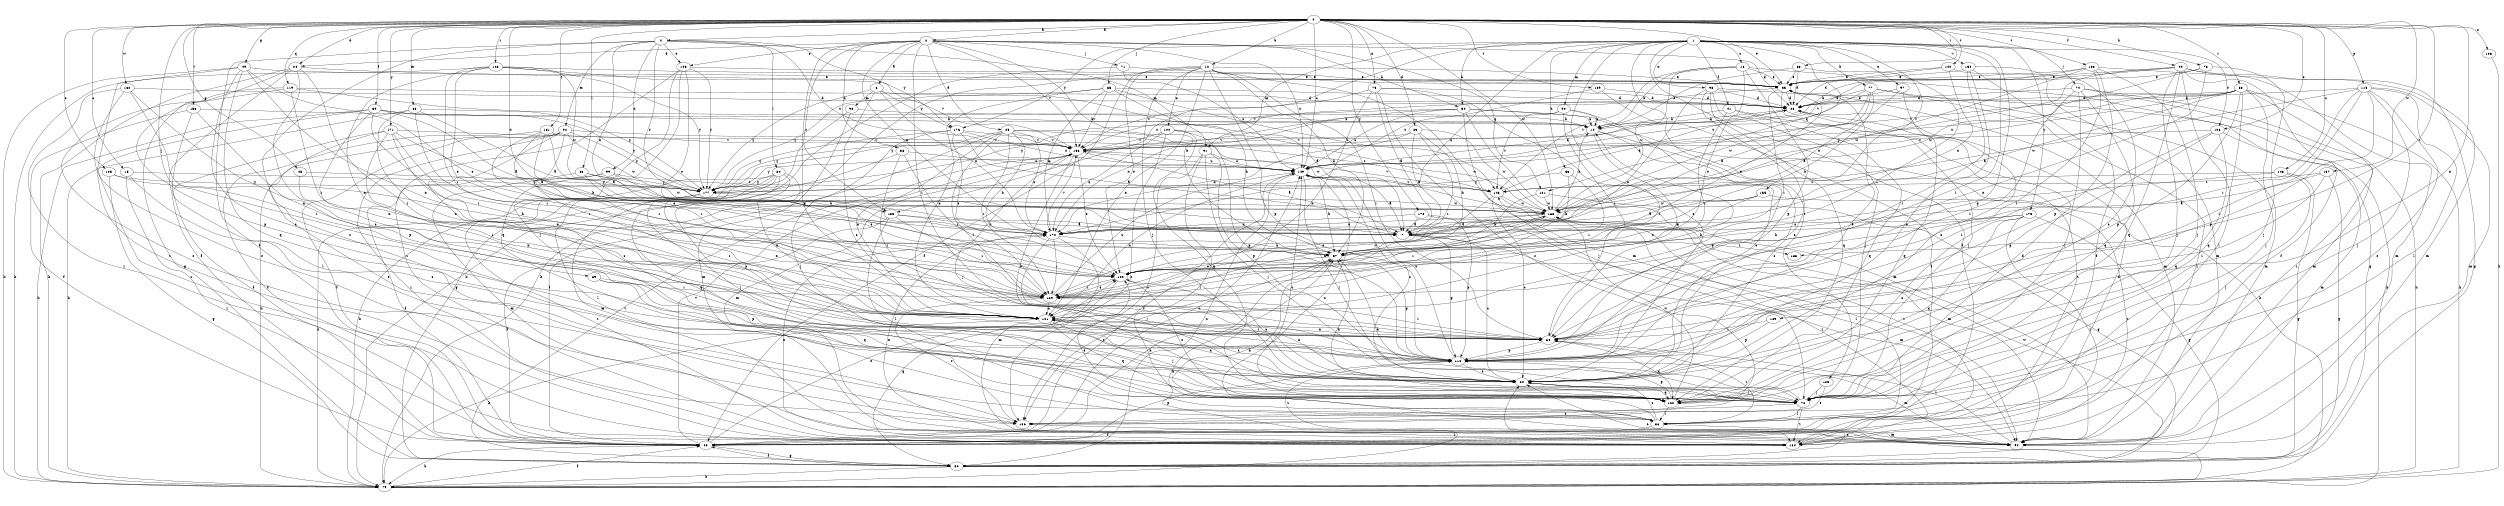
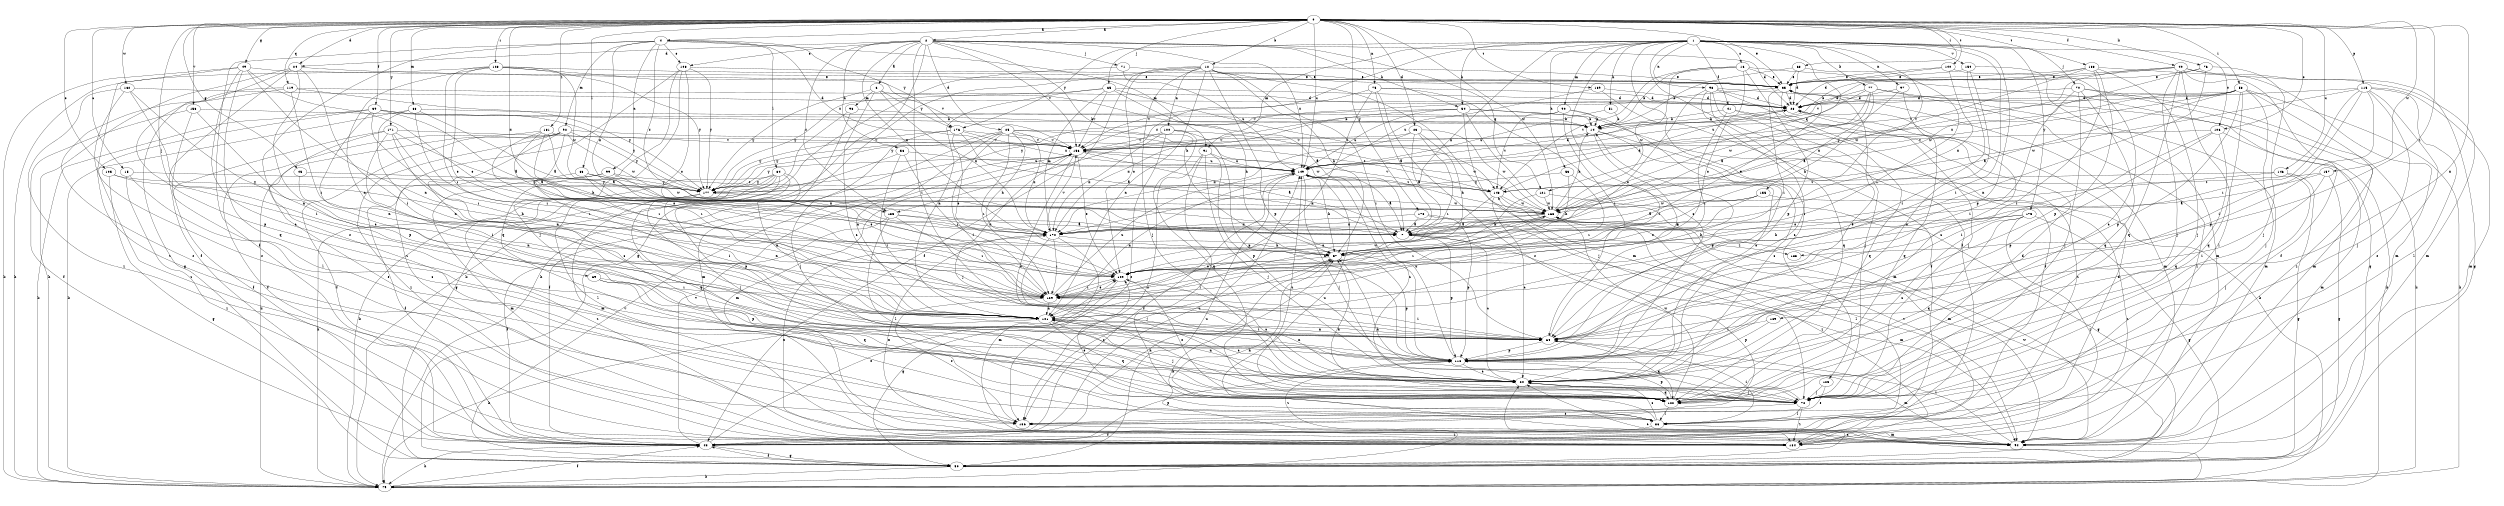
(2489, 54) -> none
none -> (1611, 109)
(985, 306) -> (477, 350)
(1581, 439) -> (1853, 420)
